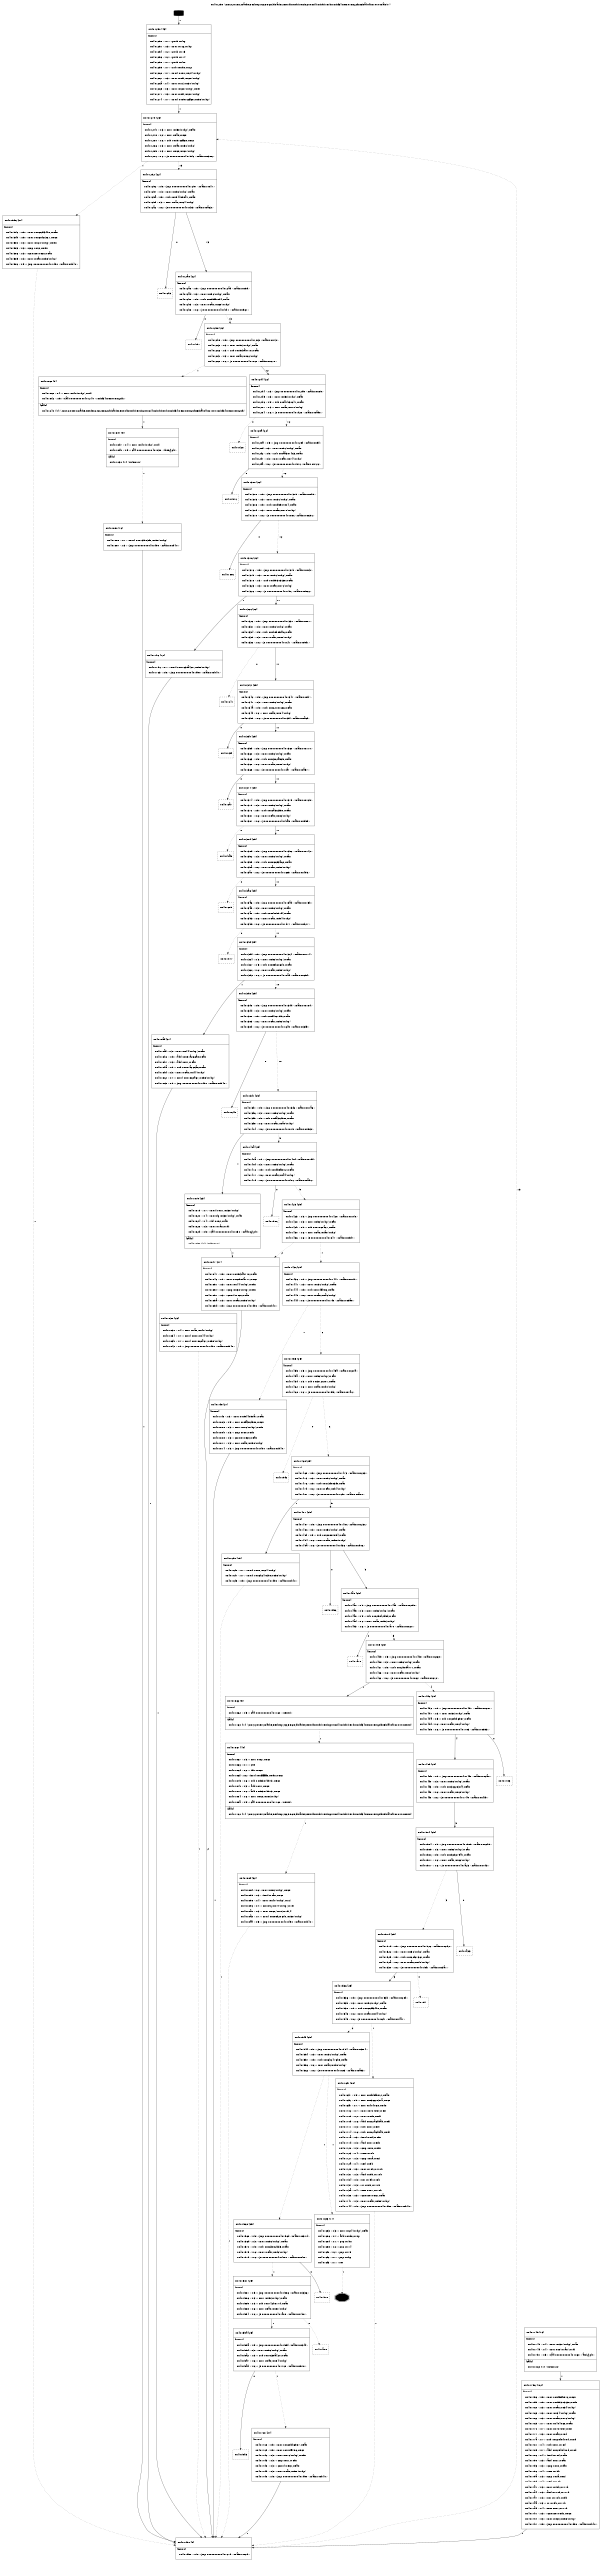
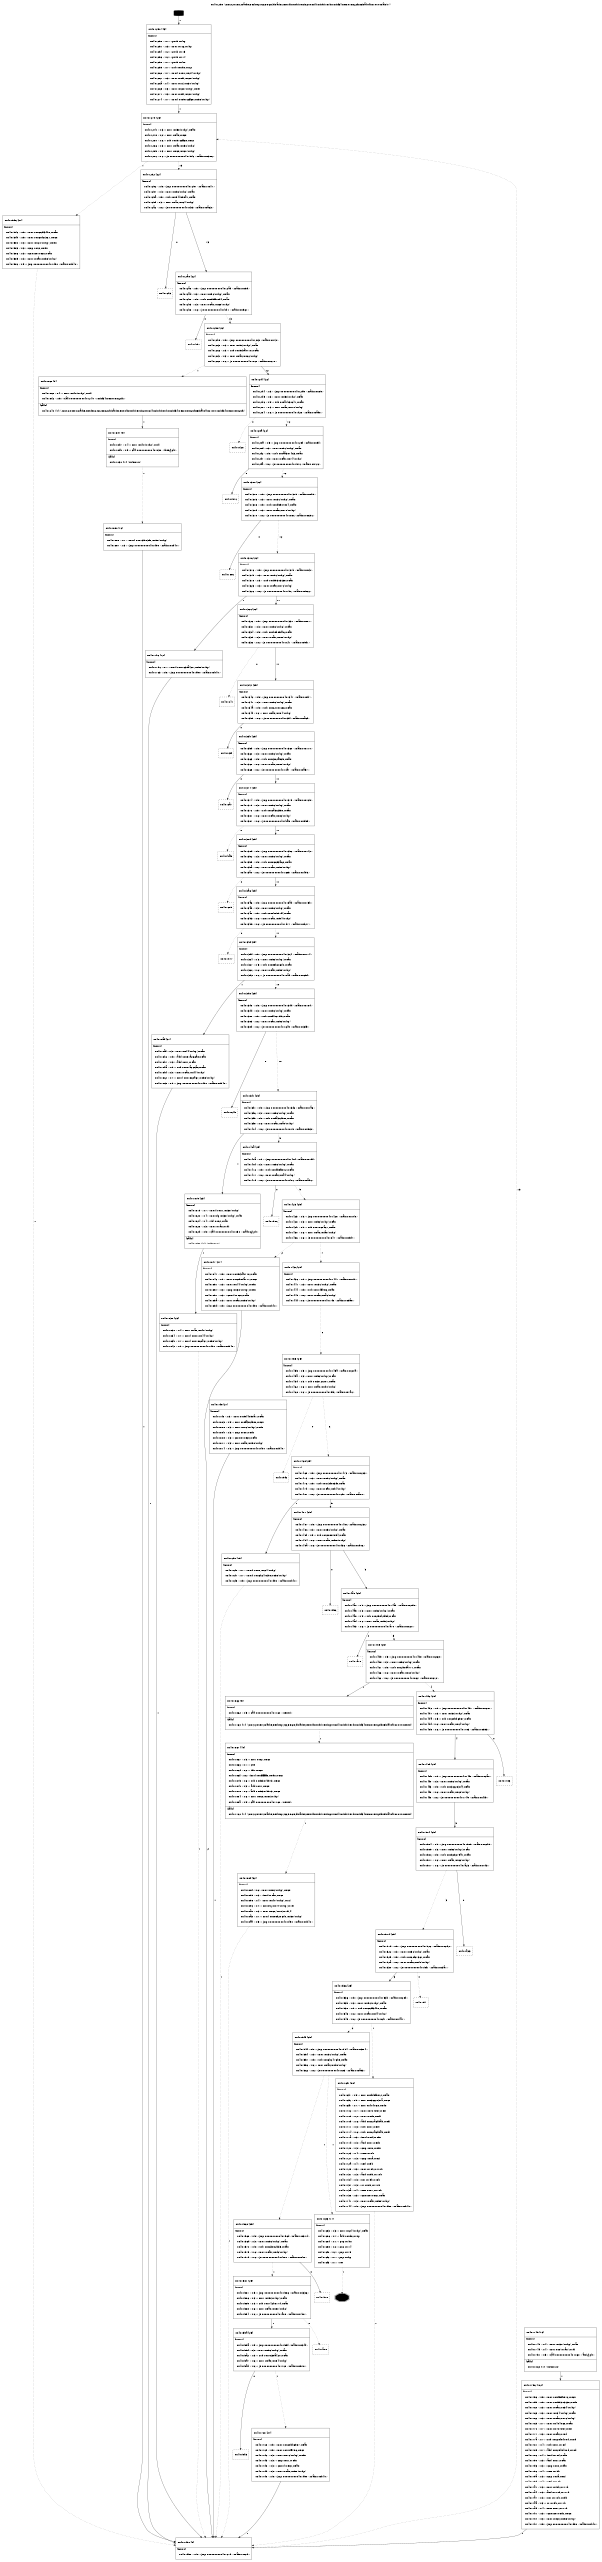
(276, 727) -> none
(231, 1252) -> (196, 1280)
(282, 1351) -> none
